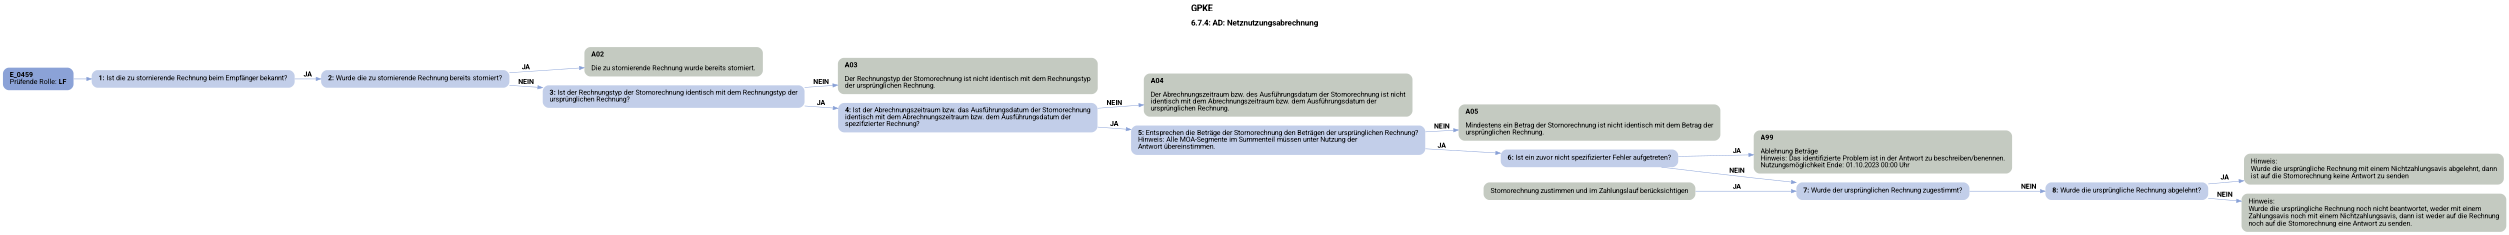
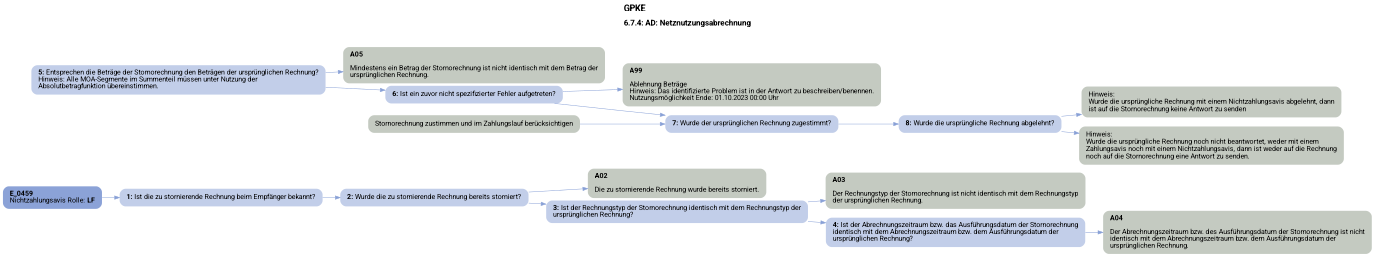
(34, 82) -> (49, 201)
(882, 124) -> (873, 239)
(1112, 128) -> none
(1177, 147) -> (99, 86)
